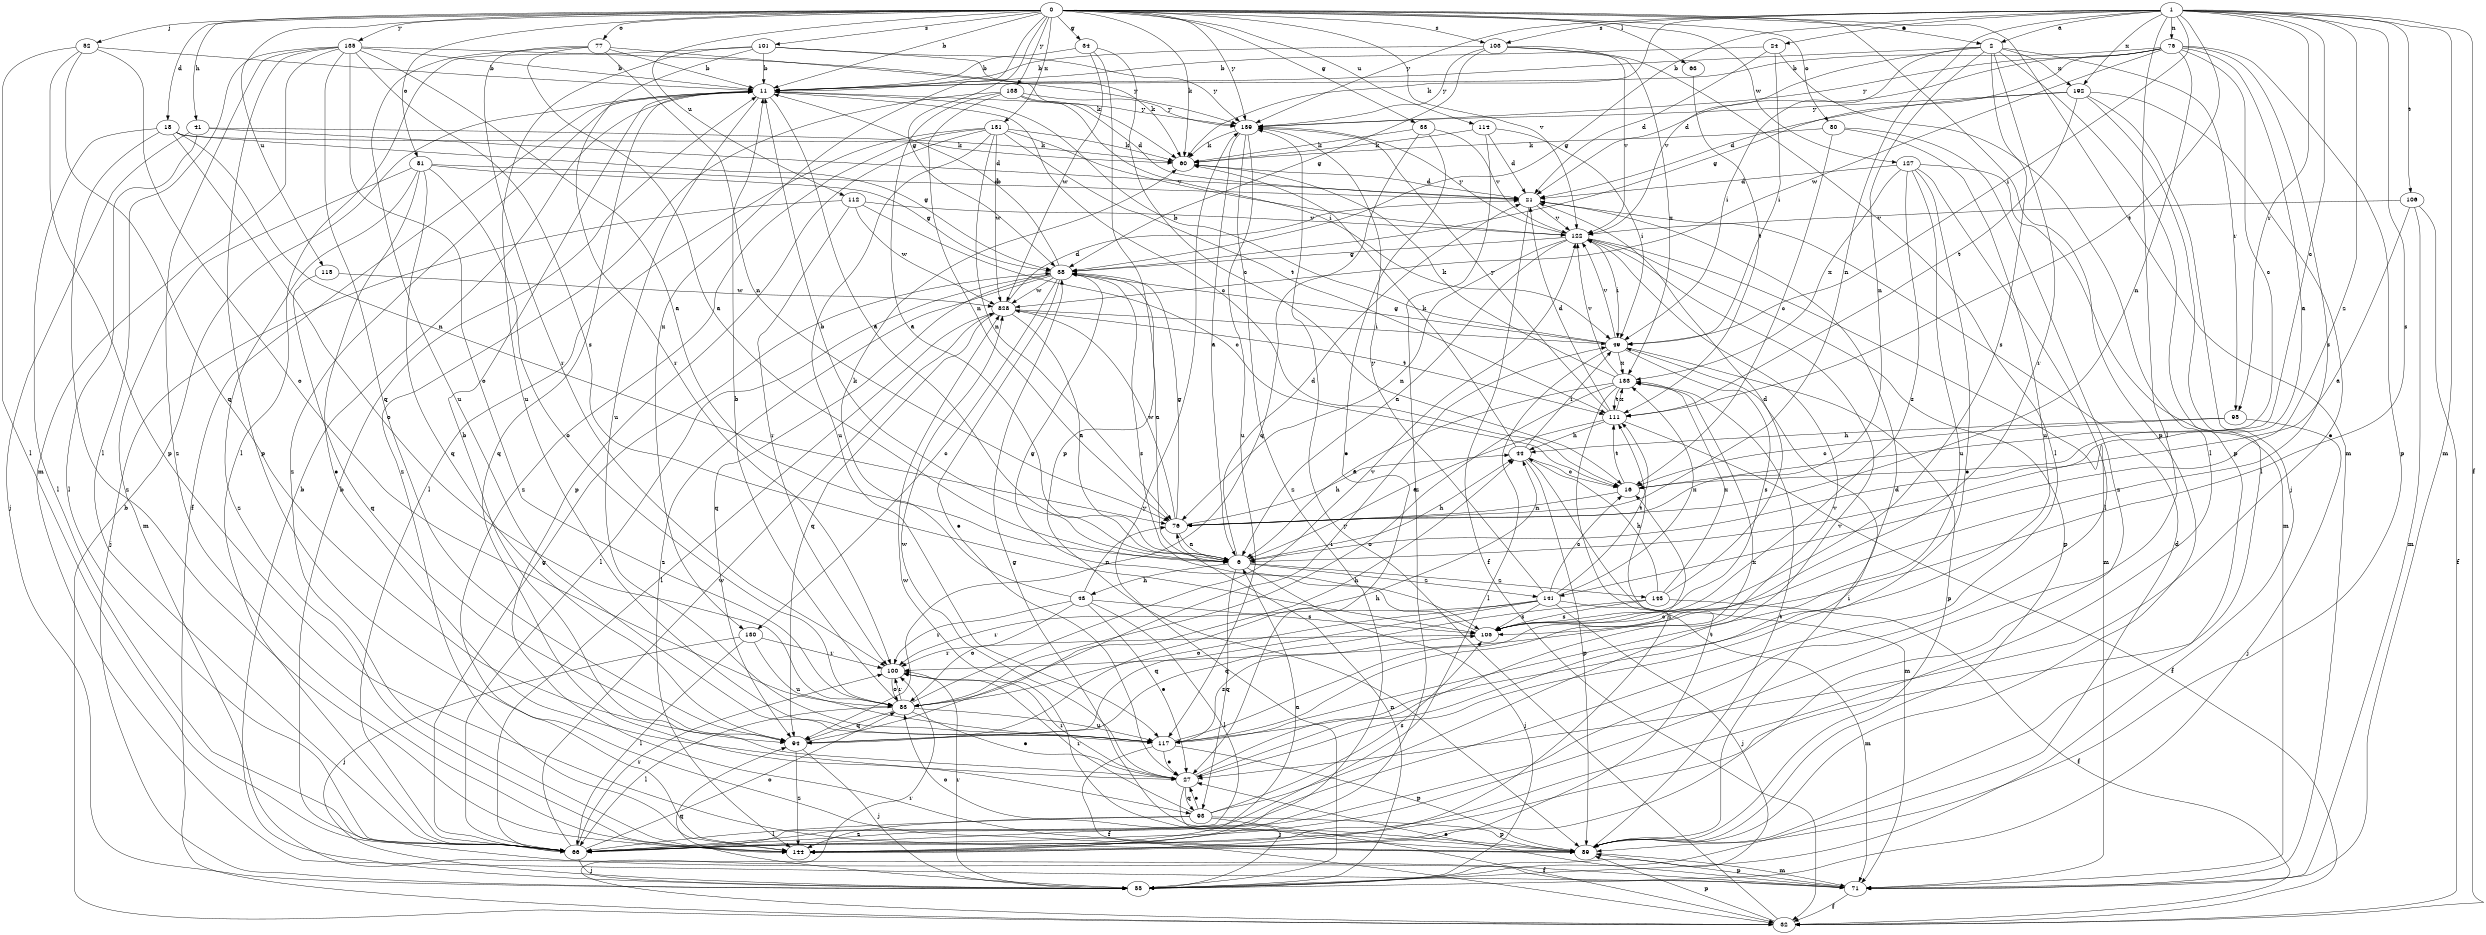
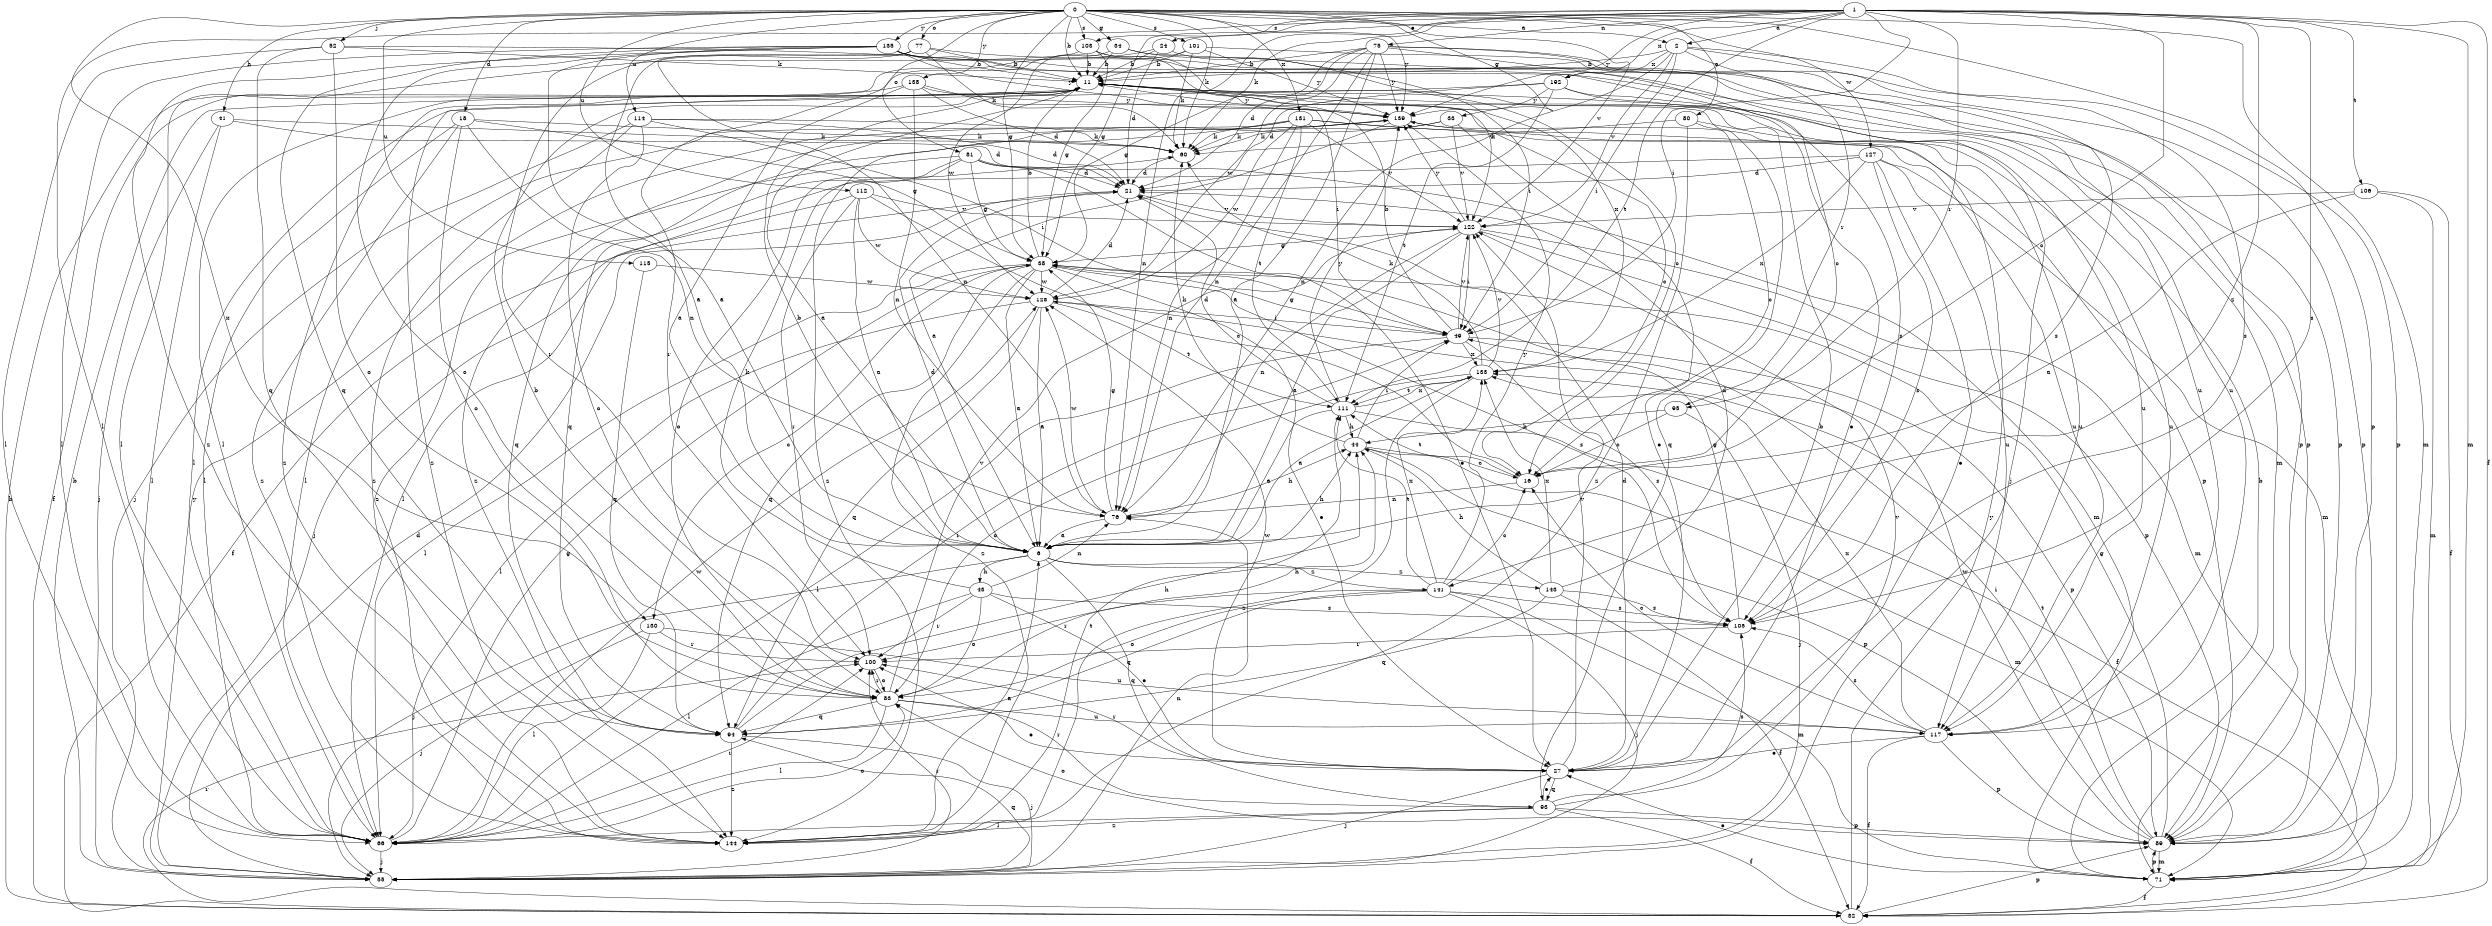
(492, 69) -> (780, 64)
(1693, 69) -> none
(1392, 106) -> none
(1004, 309) -> (1042, 300)
(285, 377) -> none
none -> (885, 398)
none -> (611, 450)
none -> (139, 489)
(1757, 597) -> none
